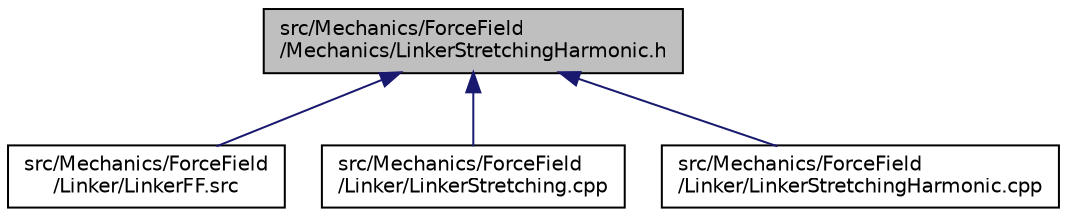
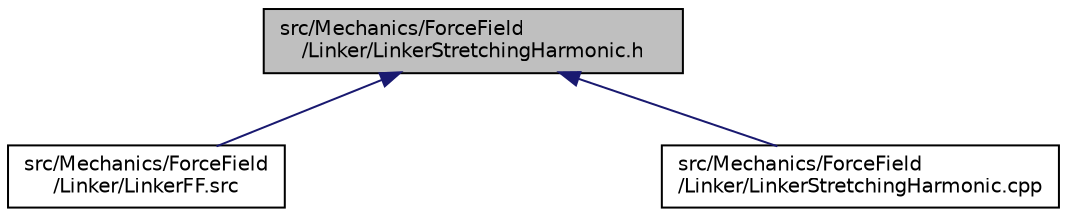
(473, 41) -> (473, 41)
(473, 176) -> none
